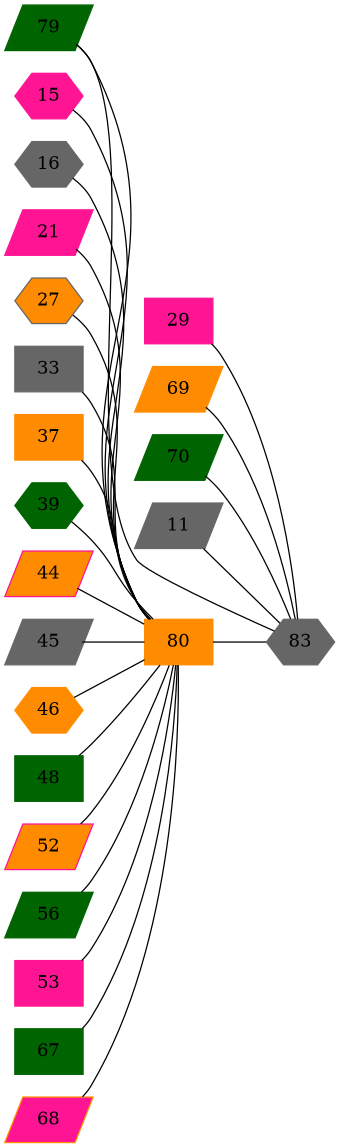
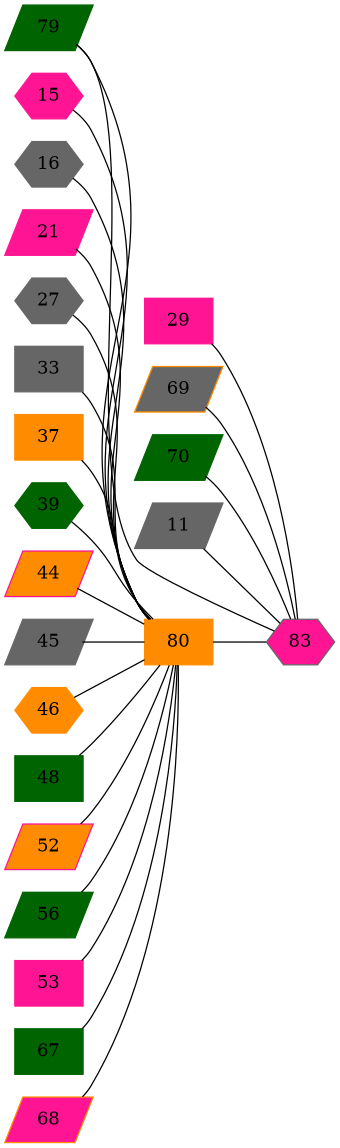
(49, 301) -> (49, 301)
(179, 389) -> (179, 389)
(301, 642) -> (301, 642)
